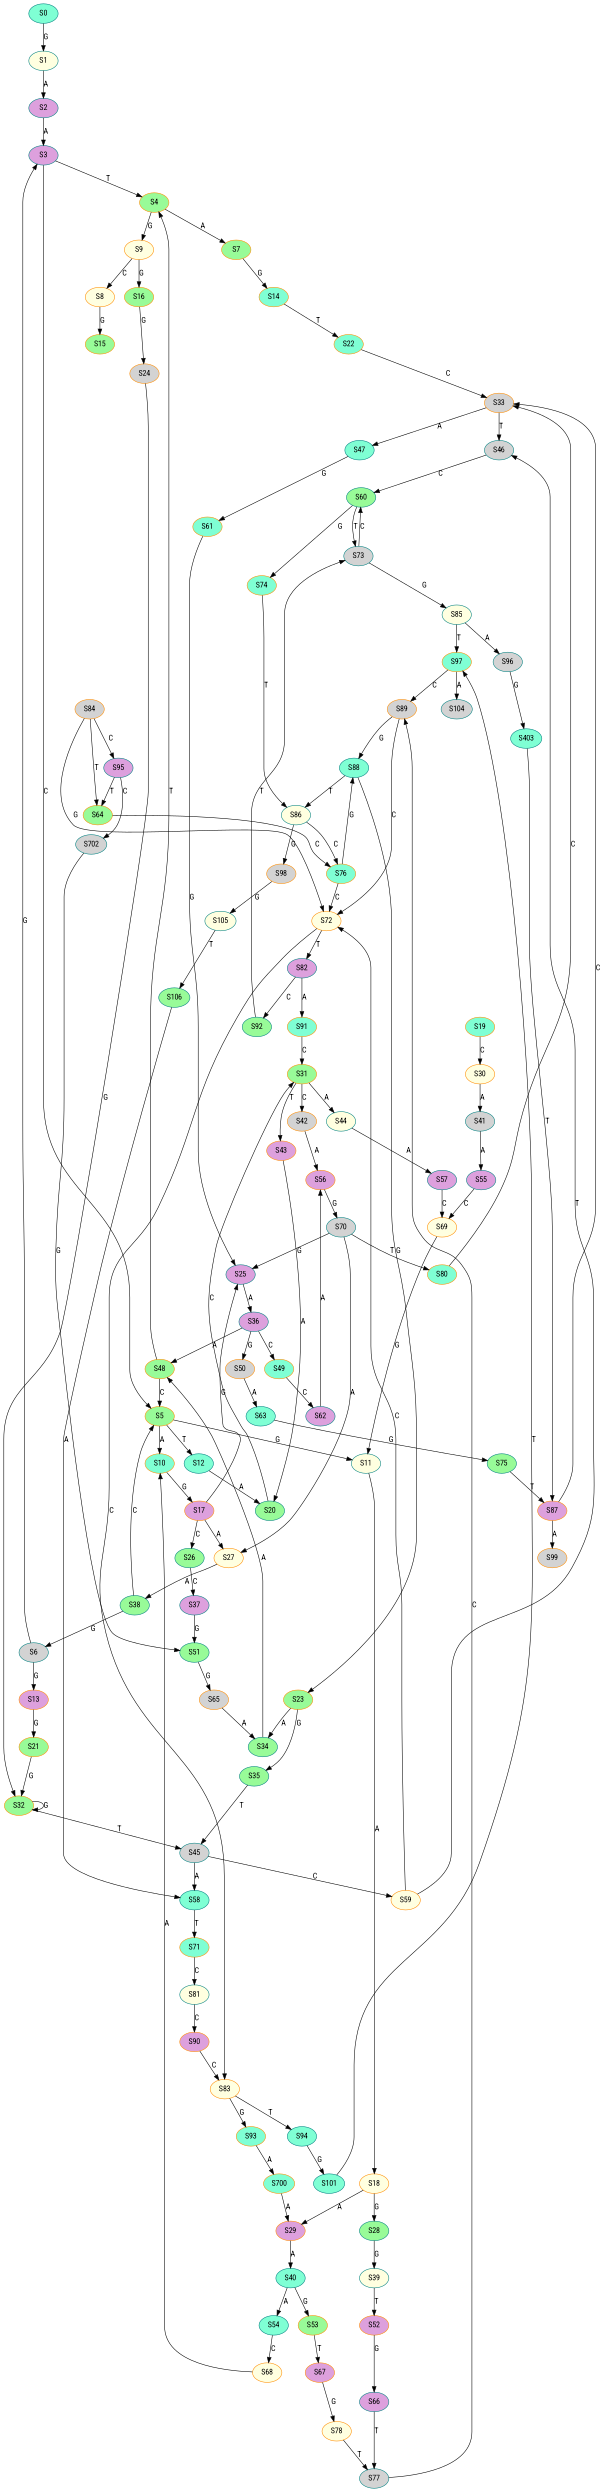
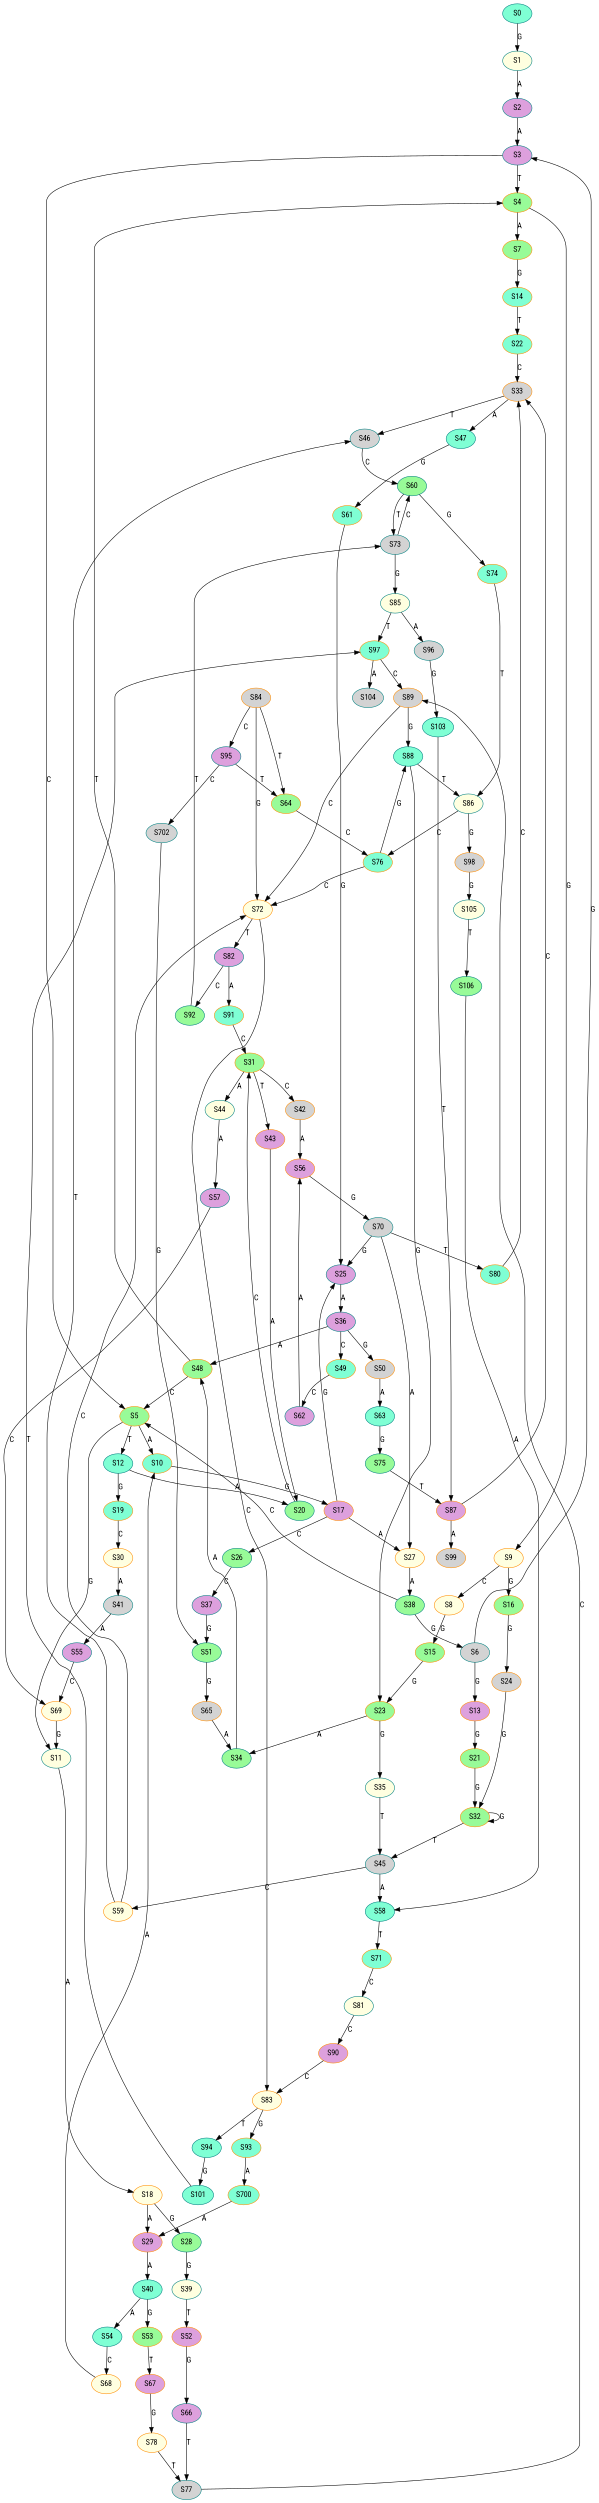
(526, 739) -> (438, 727)
none -> (118, 1484)
none -> (407, 1680)
(254, 1776) -> (380, 1788)
